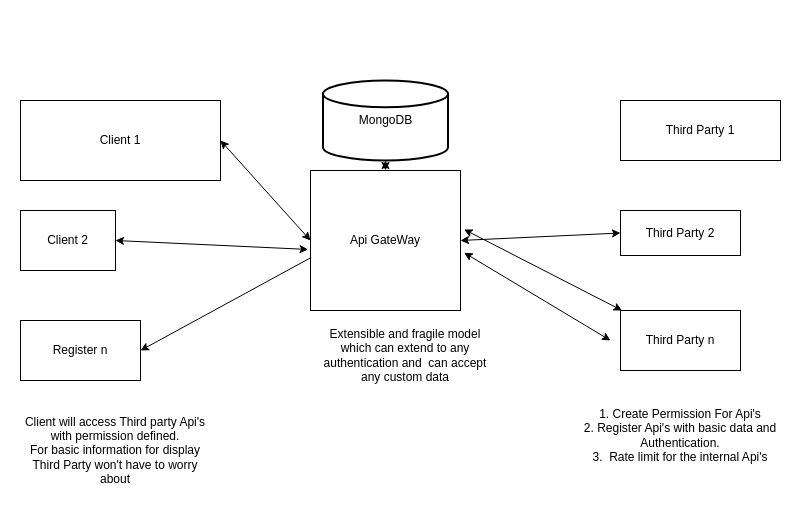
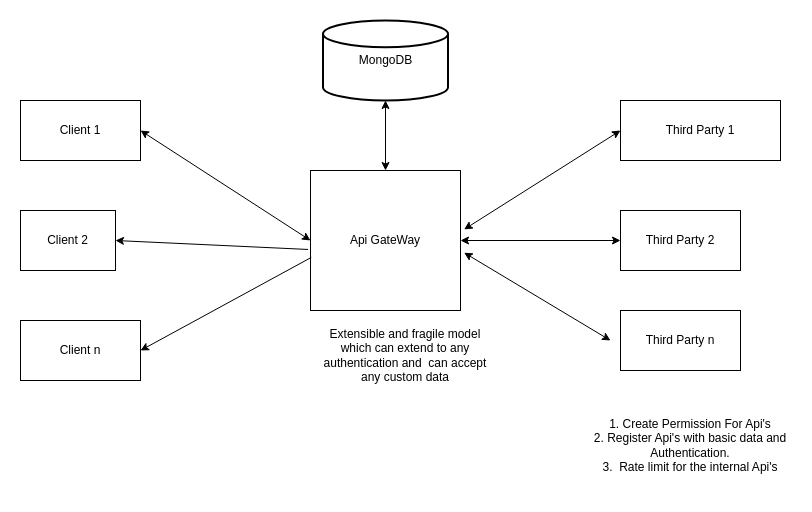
(386, 121) -> (386, 61)
(121, 141) -> (81, 131)
(681, 233) -> (681, 241)
(300, 249) -> (303, 249)
(543, 270) -> (542, 180)
(81, 351) -> (81, 351)
(681, 436) -> (691, 446)
(116, 451) -> none
